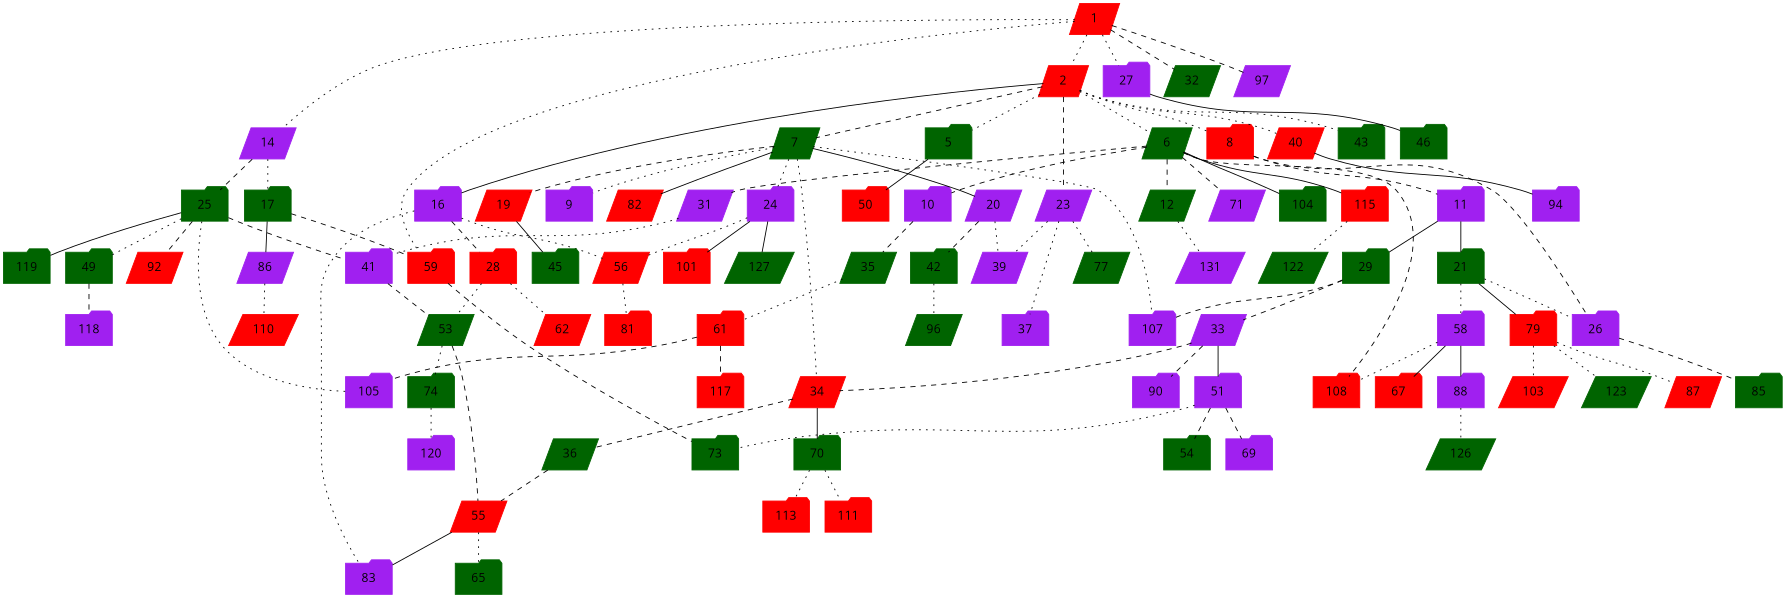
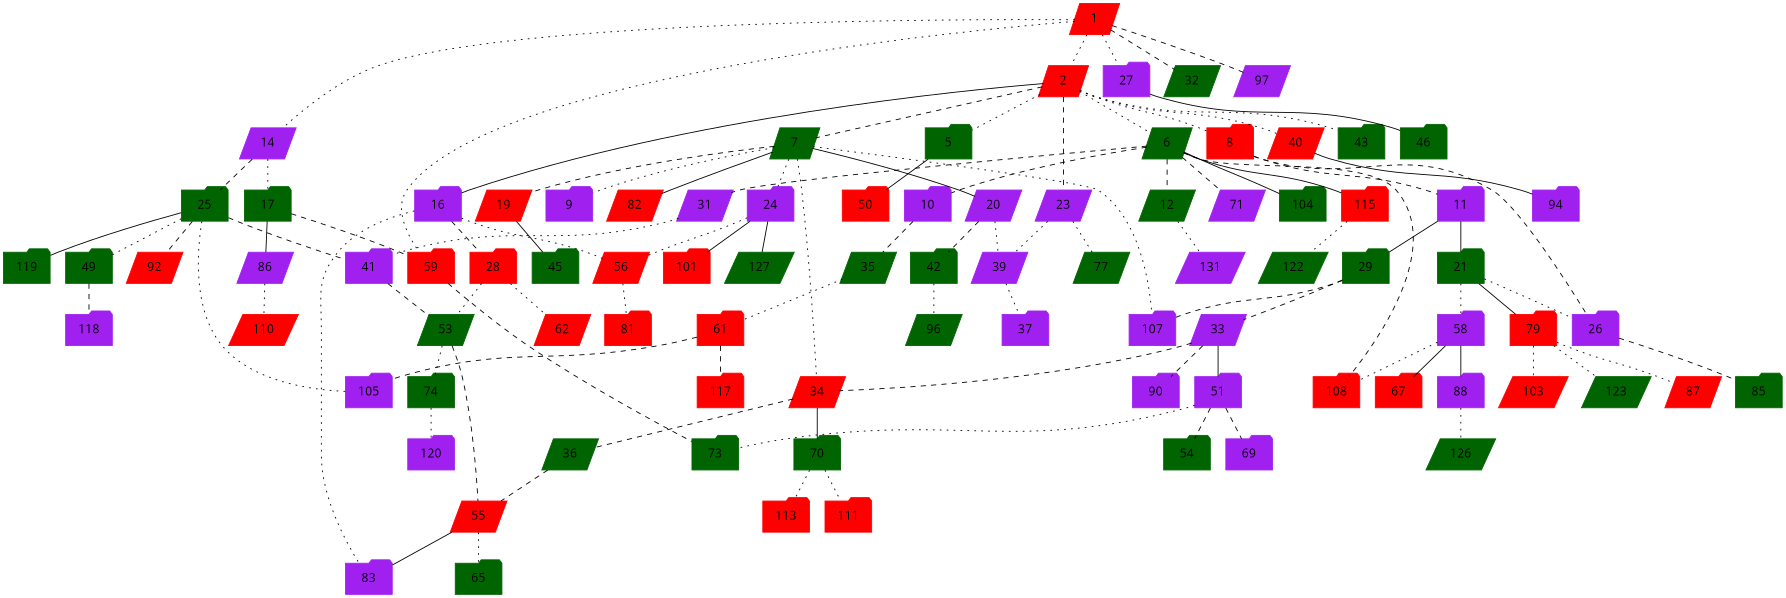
(1044, 268) -> (1013, 299)
